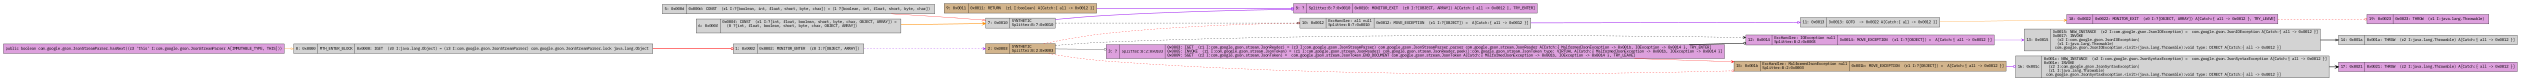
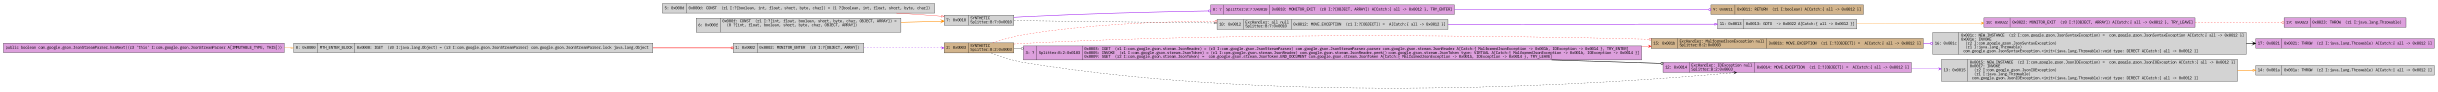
(1194, 8) -> (1582, 10)
(2328, 40) -> (2245, 70)
